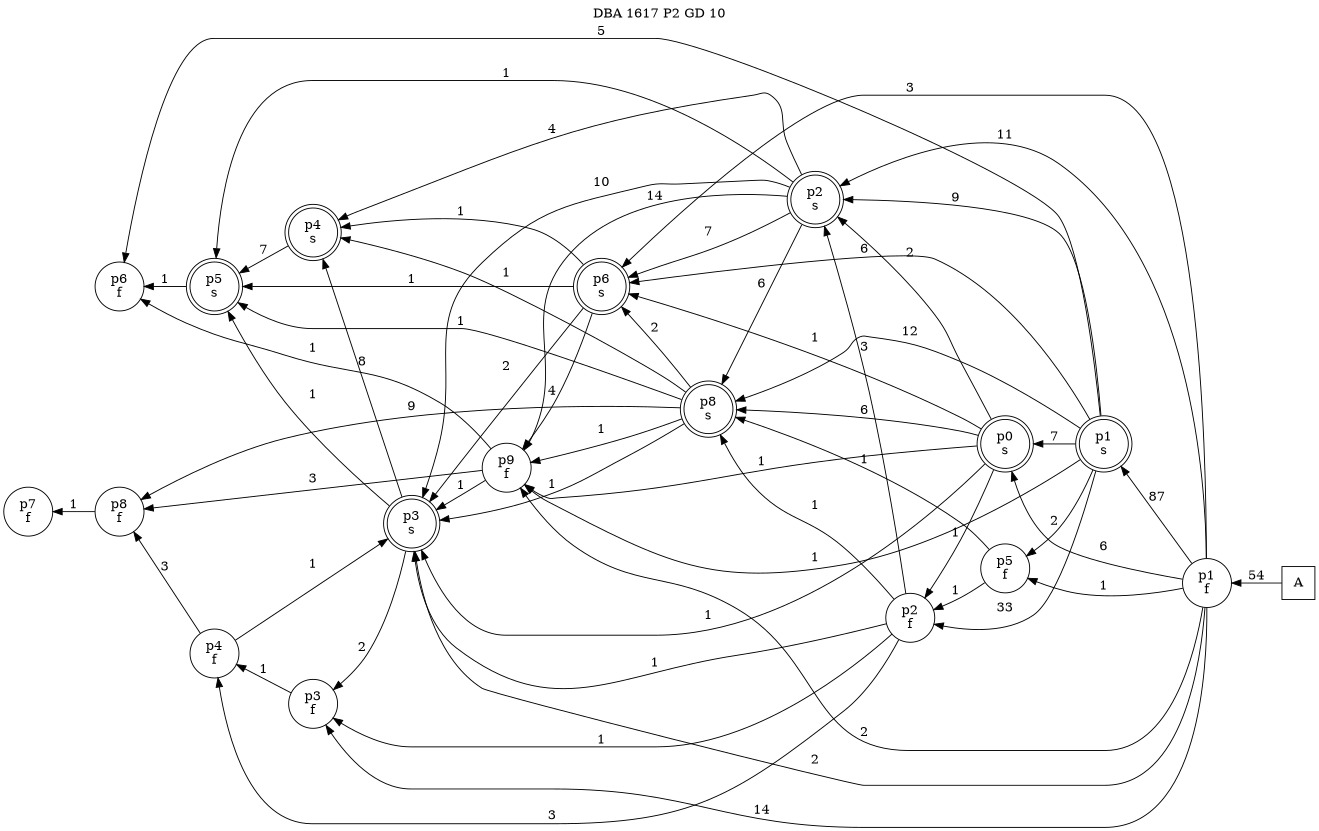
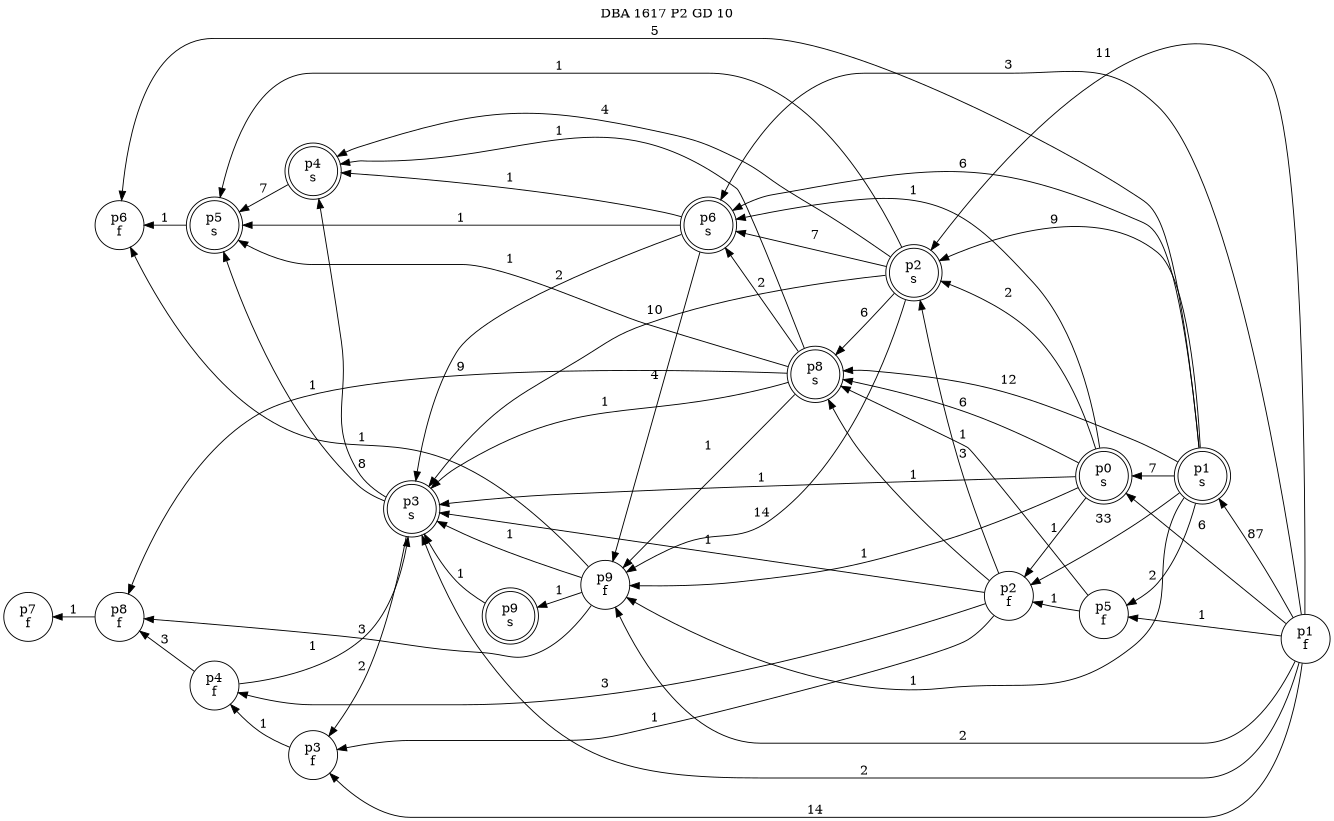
(1298, 583) -> none
none -> (510, 616)
